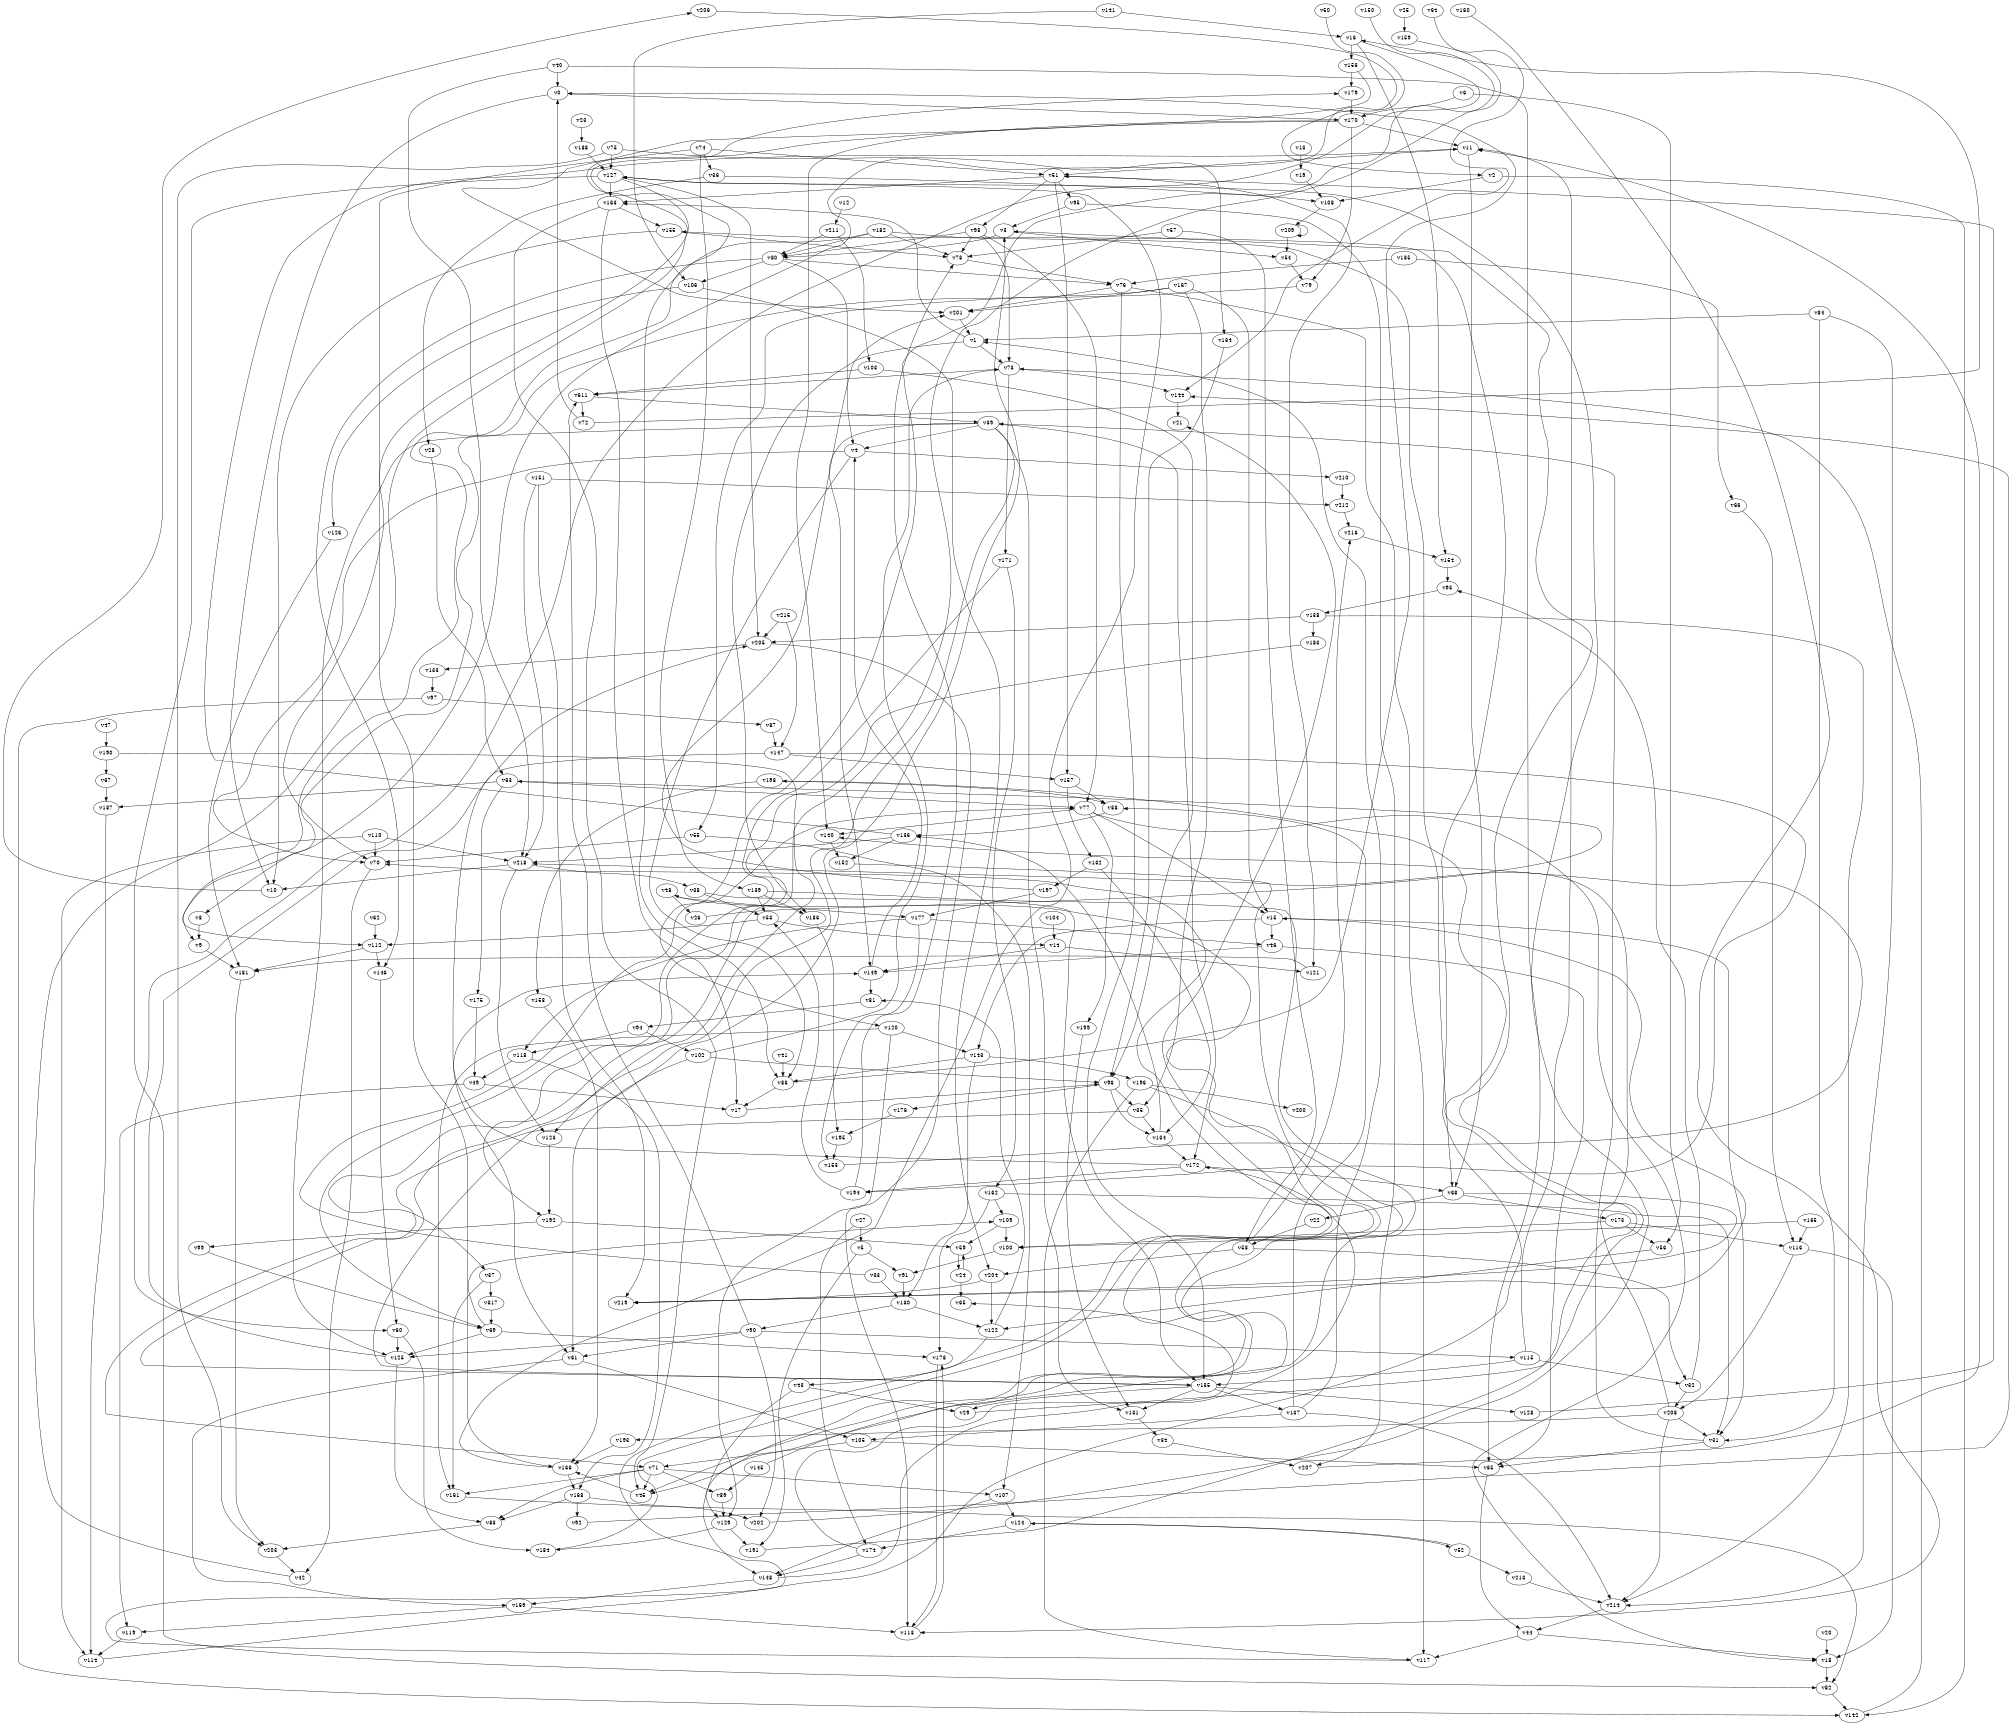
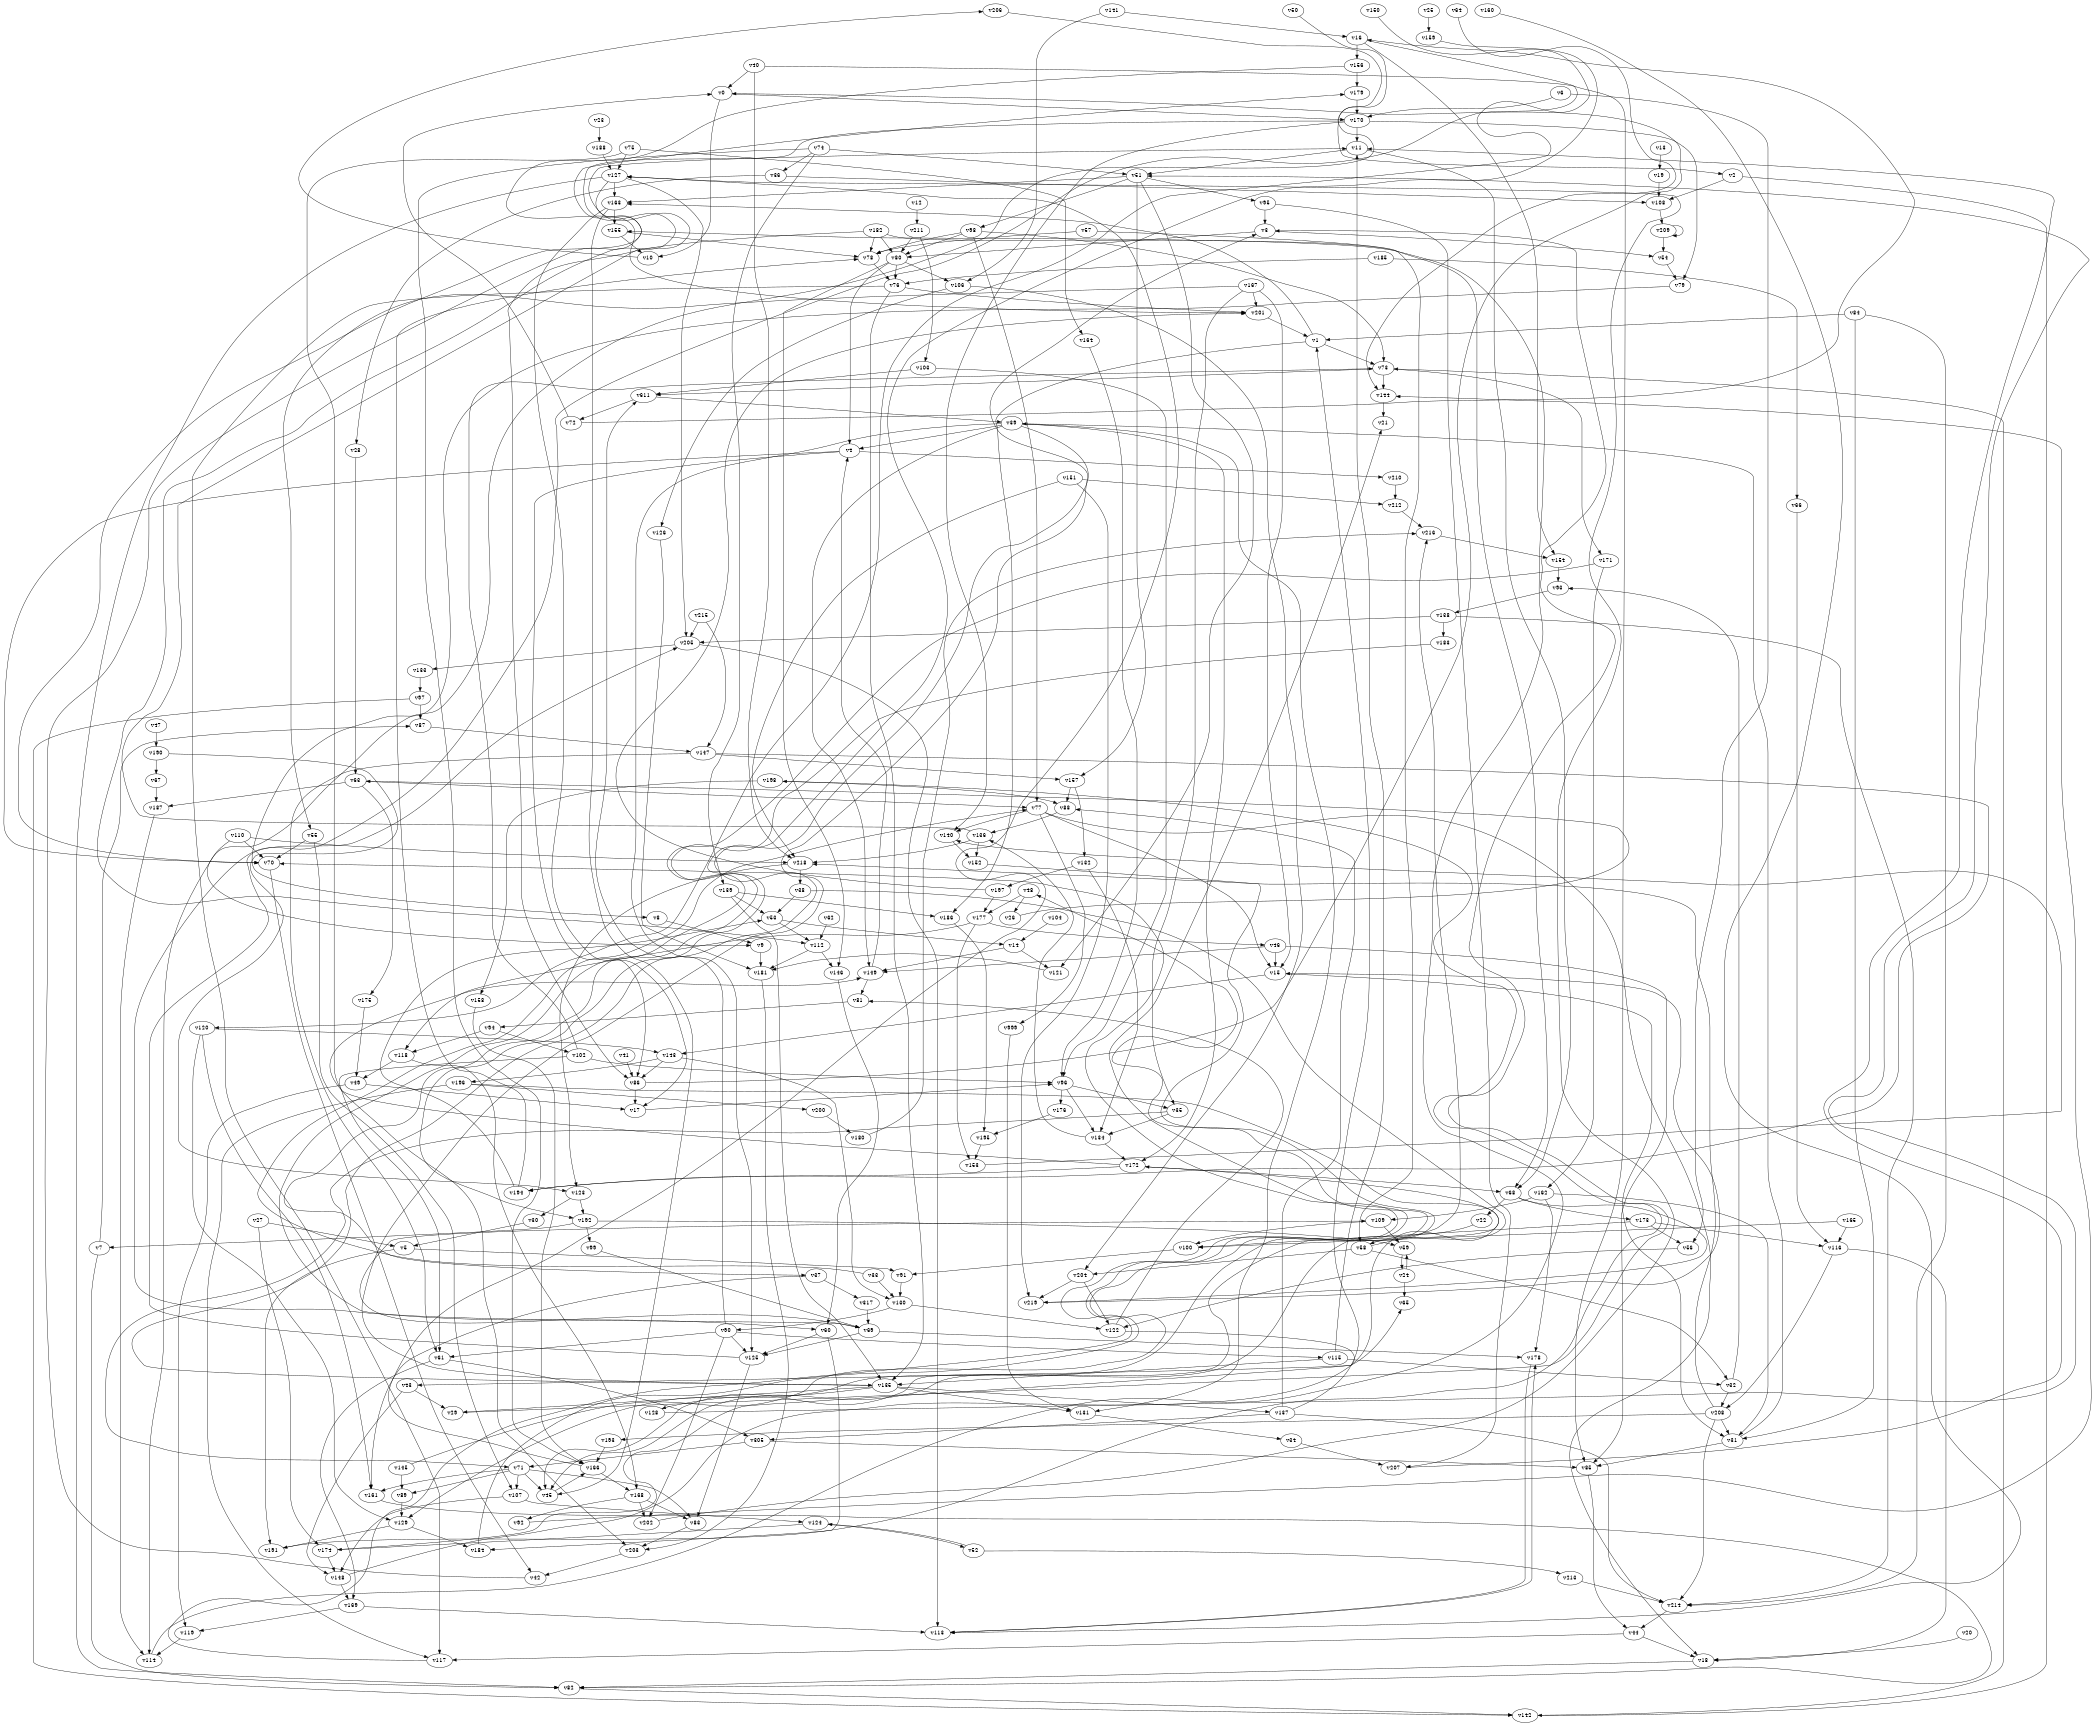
(402, 876) -> none
(1272, 930) -> (1275, 958)
(1084, 1028) -> (1011, 1028)
none -> (858, 1138)
none -> (534, 1221)
none -> (99, 1248)
(859, 1441) -> (757, 1441)
